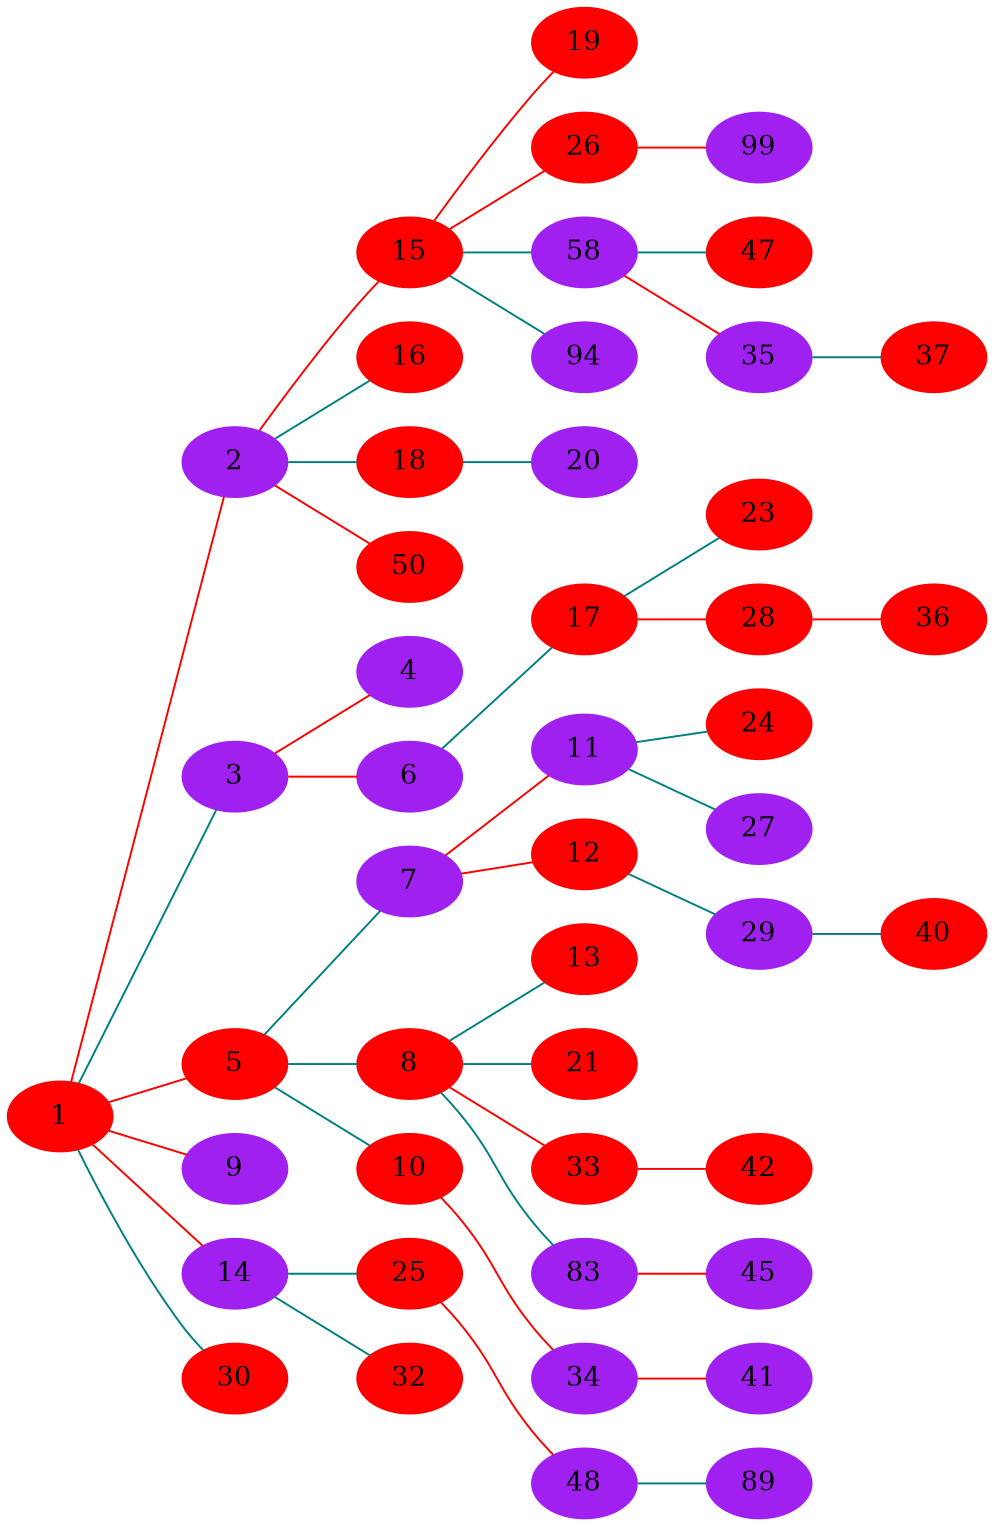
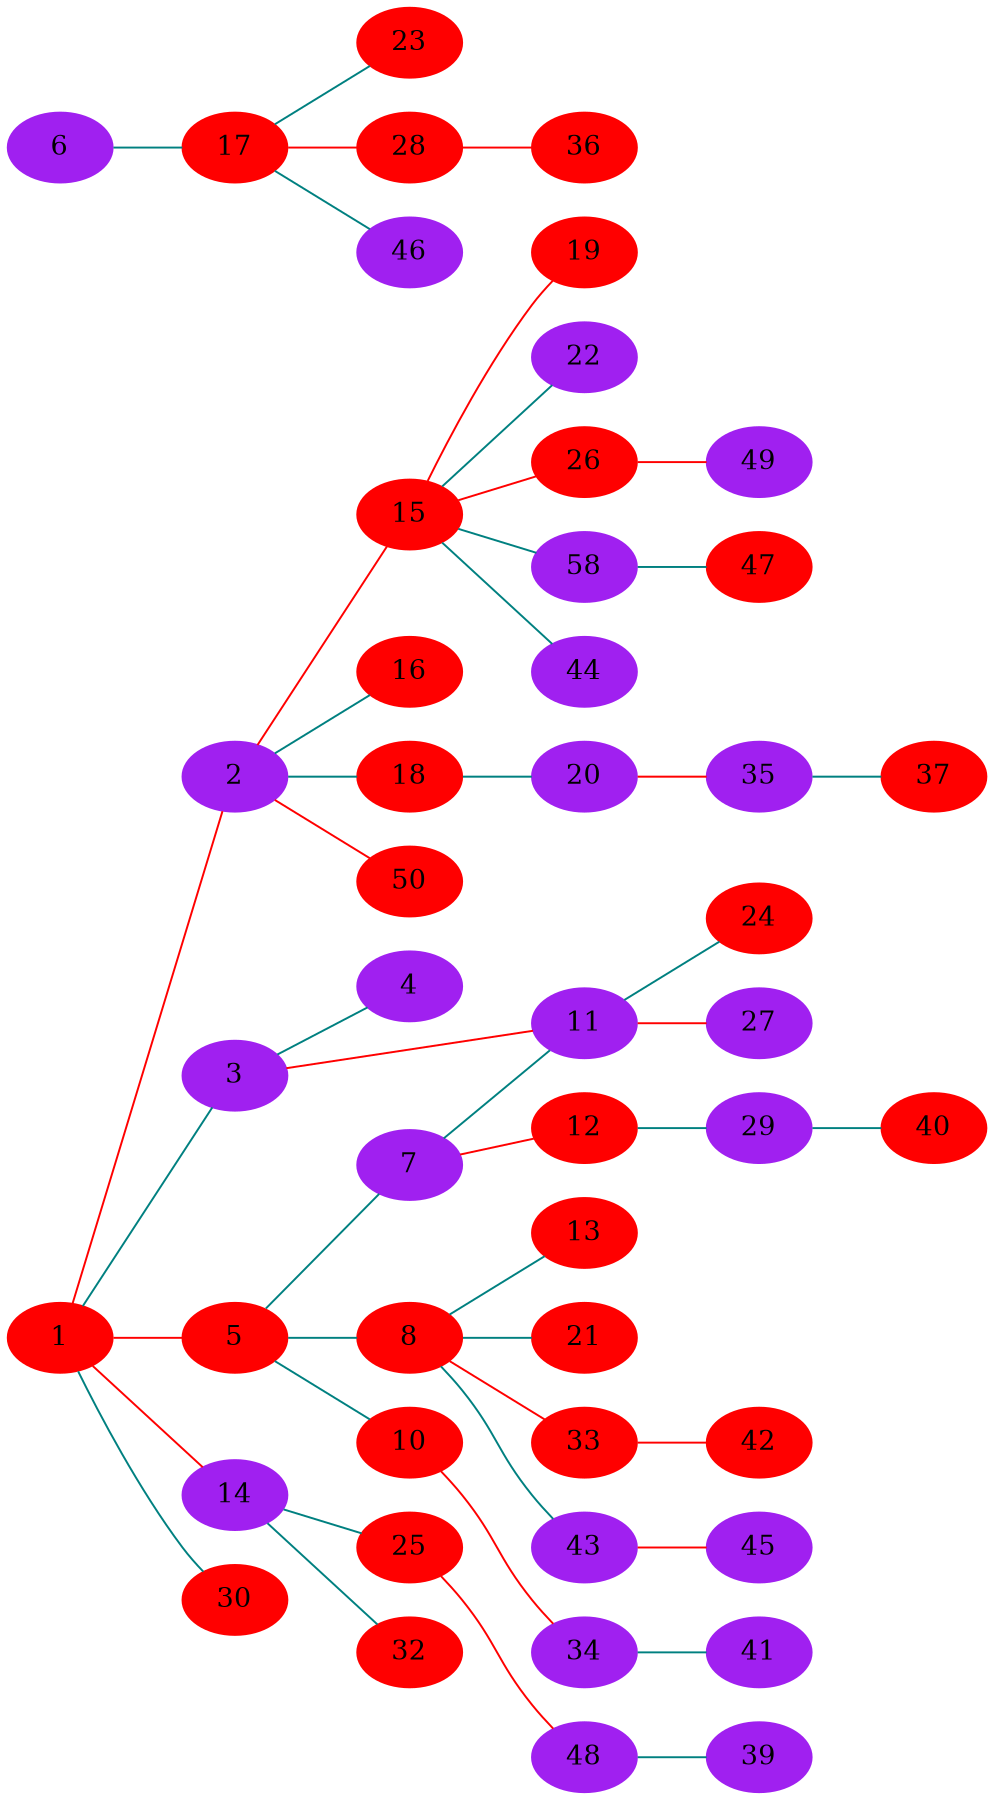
(759, 148) -> (759, 462)
none -> (410, 252)
(672, 305) -> (672, 777)
(584, 357) -> (584, 672)
none -> (584, 357)
(322, 724) -> (322, 1031)
(323, 777) -> (410, 1049)
(672, 789) -> (672, 1023)
(497, 815) -> (497, 1094)
(235, 1169) -> none
(584, 1274) -> (584, 1548)
(672, 1379) -> (672, 1652)
(759, 1483) -> (759, 1757)
